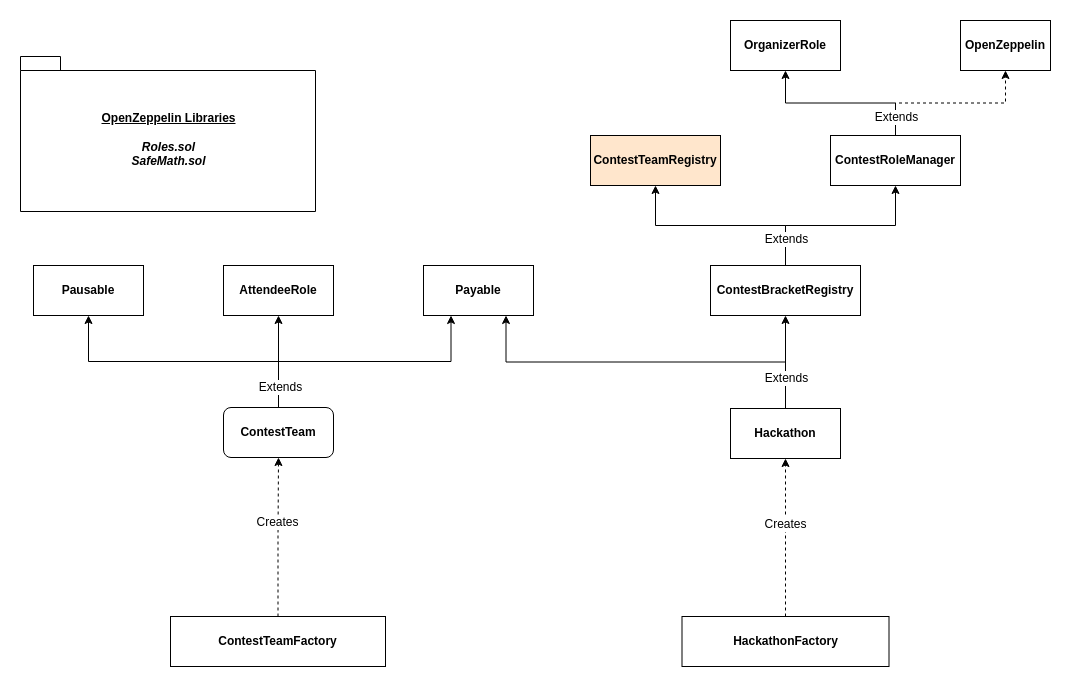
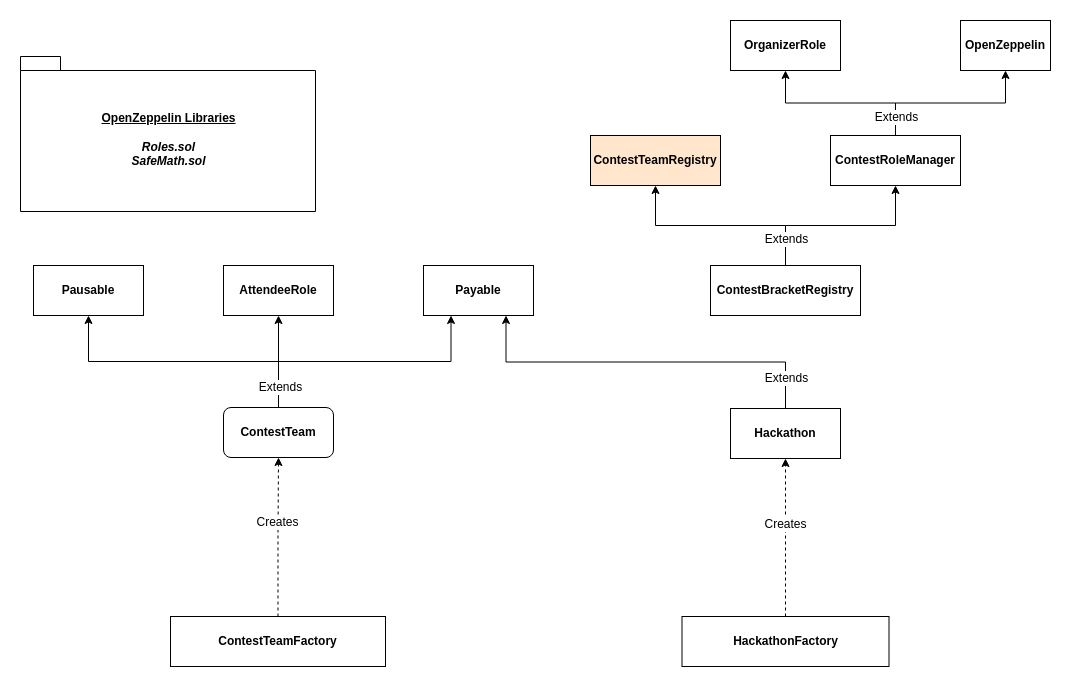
(965, 103) -> (965, 103)
(786, 342) -> none
